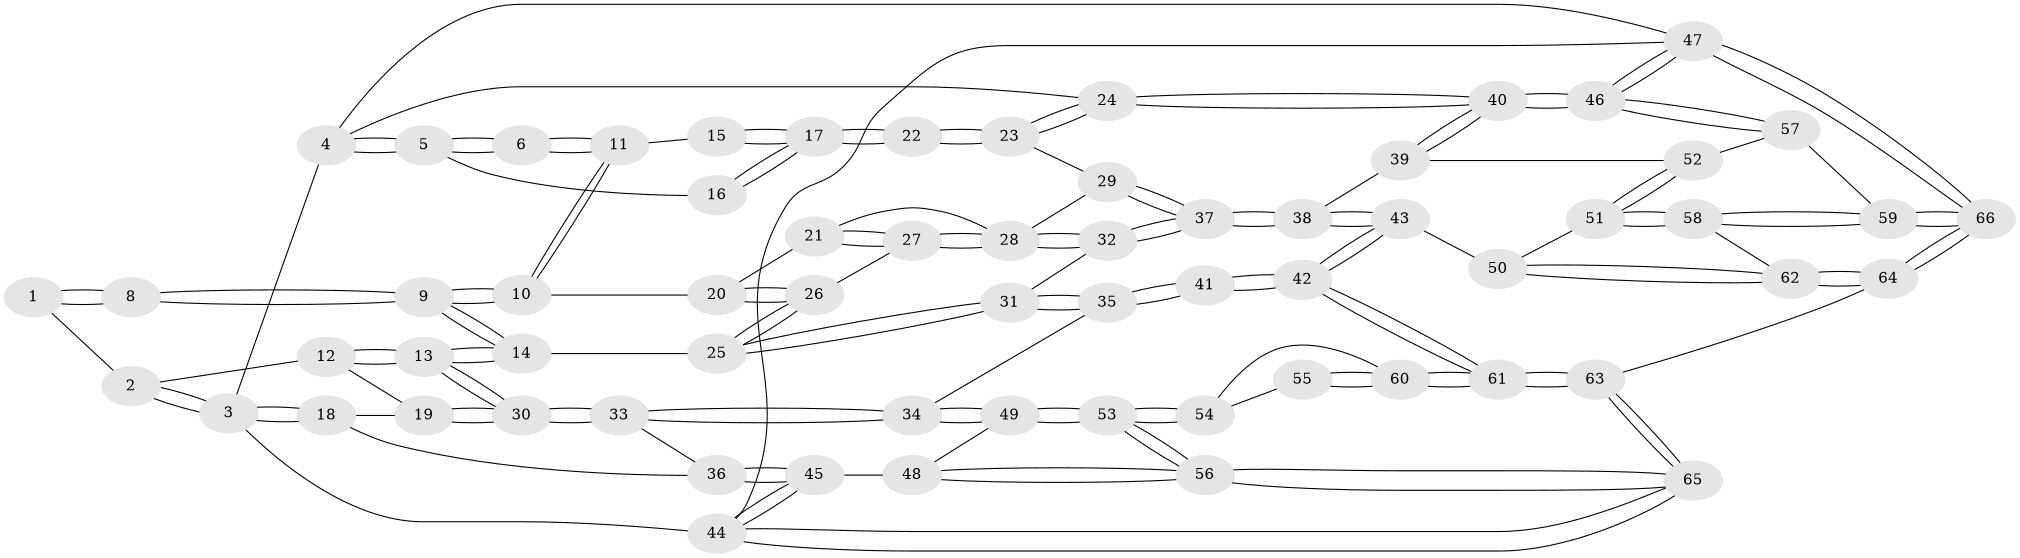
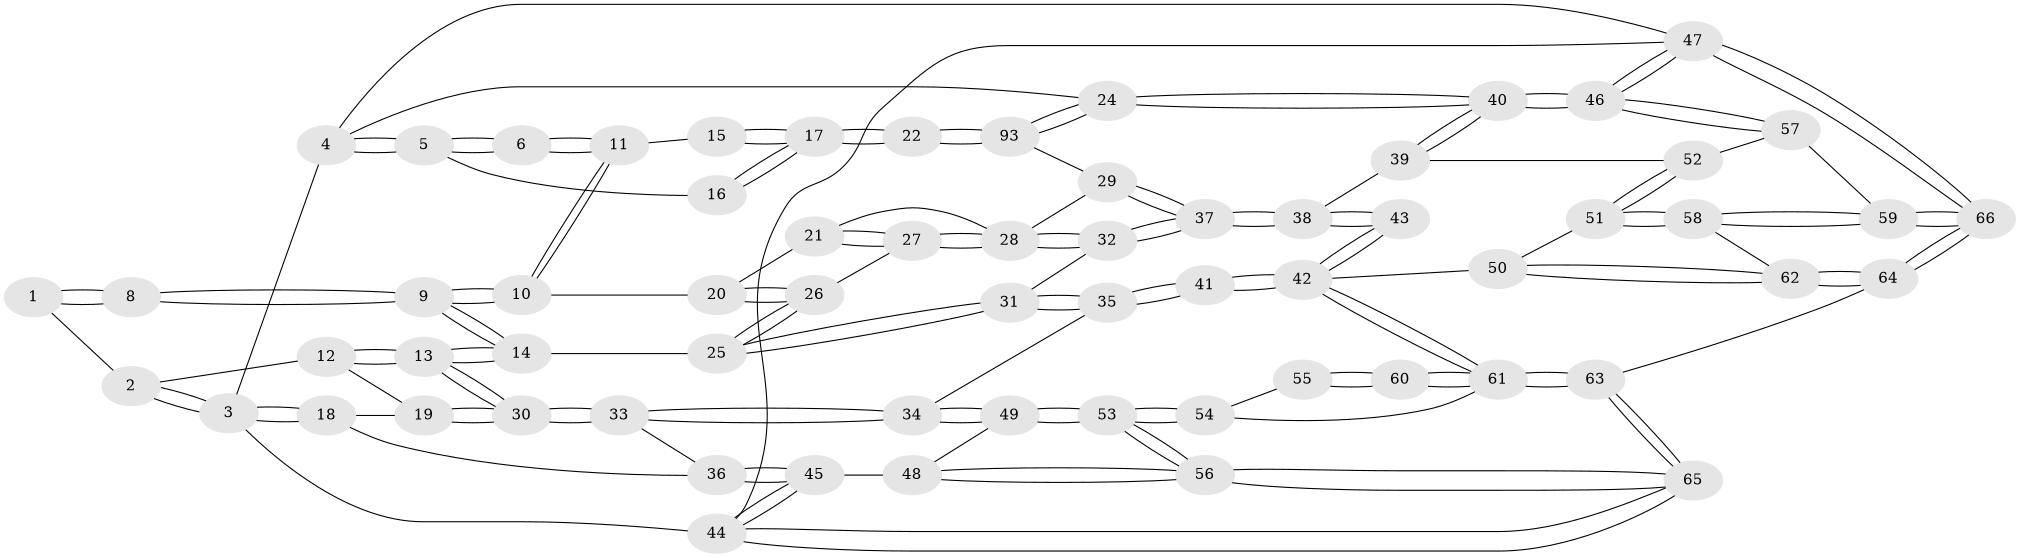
(1010, 137) -> (1010, 137)
(1449, 244) -> (1400, 274)
(1290, 346) -> (1357, 419)
